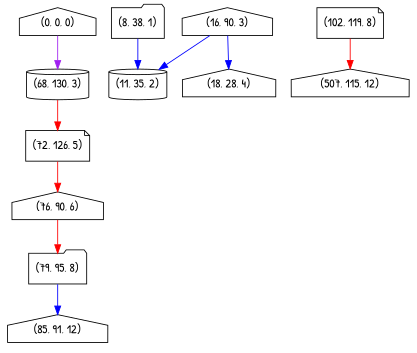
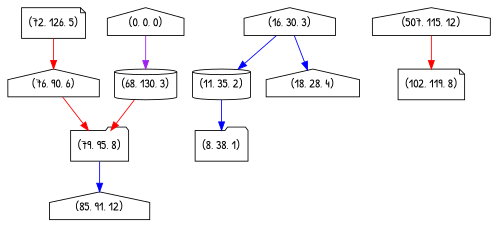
(227, 23) -> (290, 23)
(138, 50) -> (222, 111)
(350, 50) -> (431, 48)
(58, 111) -> (125, 112)
